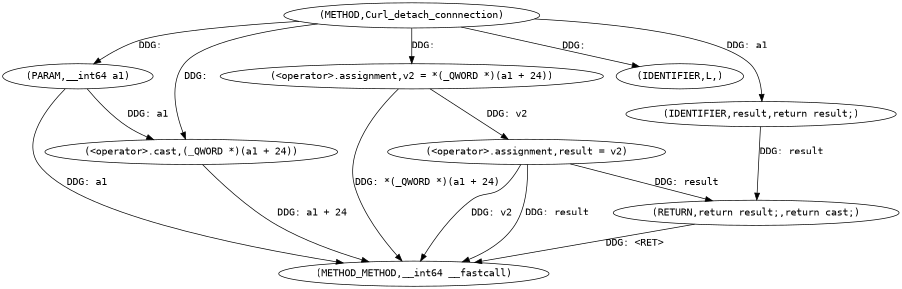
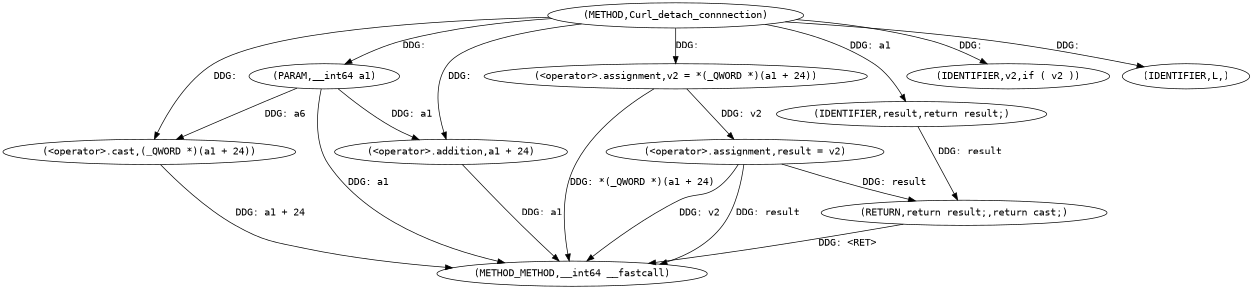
none -> (1008, 76)
(148, 114) -> (285, 114)
none -> (451, 152)
